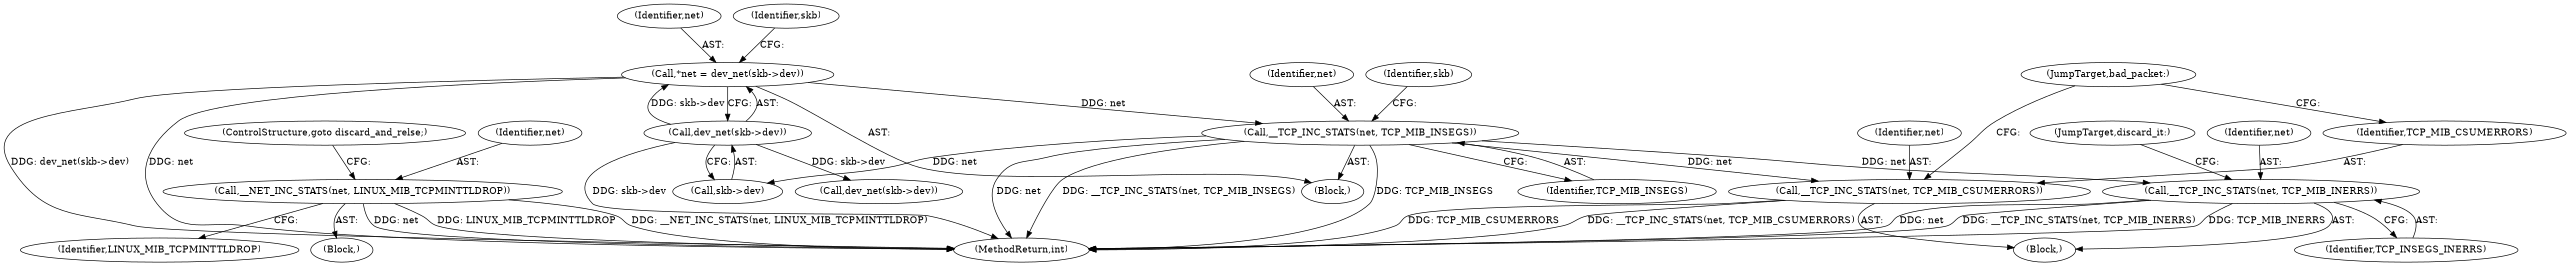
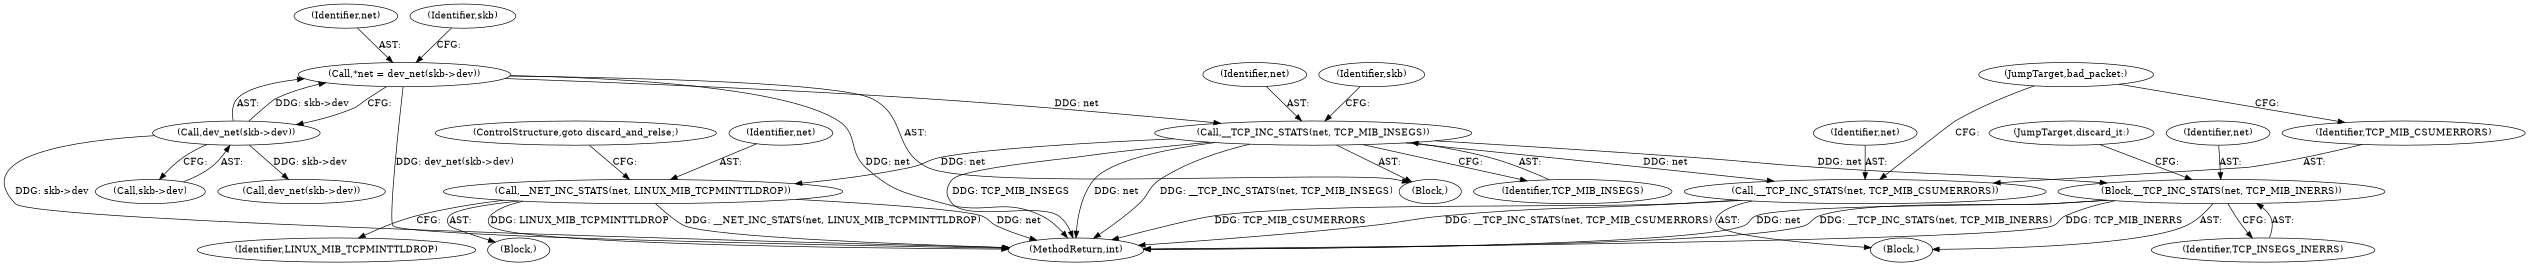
(989, 150) -> (986, 151)
(2261, 192) -> (2221, 192)
